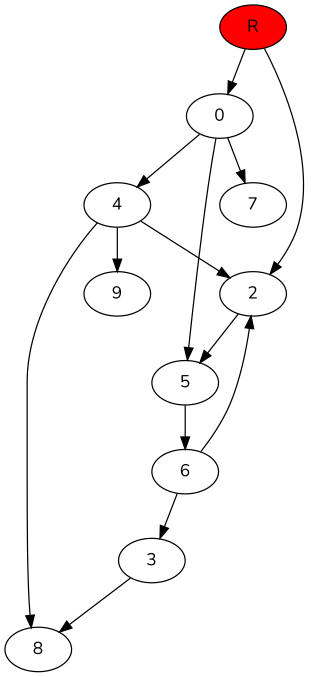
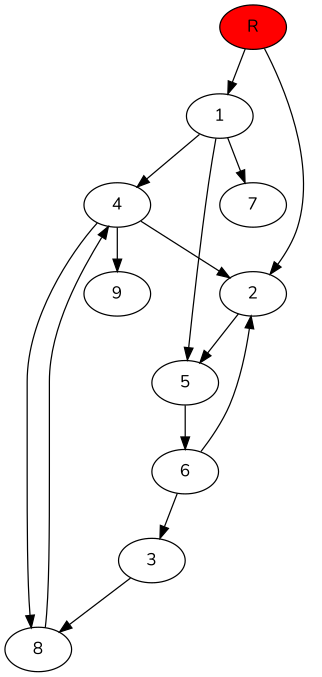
(220, 116) -> (220, 116)
none -> (49, 427)
